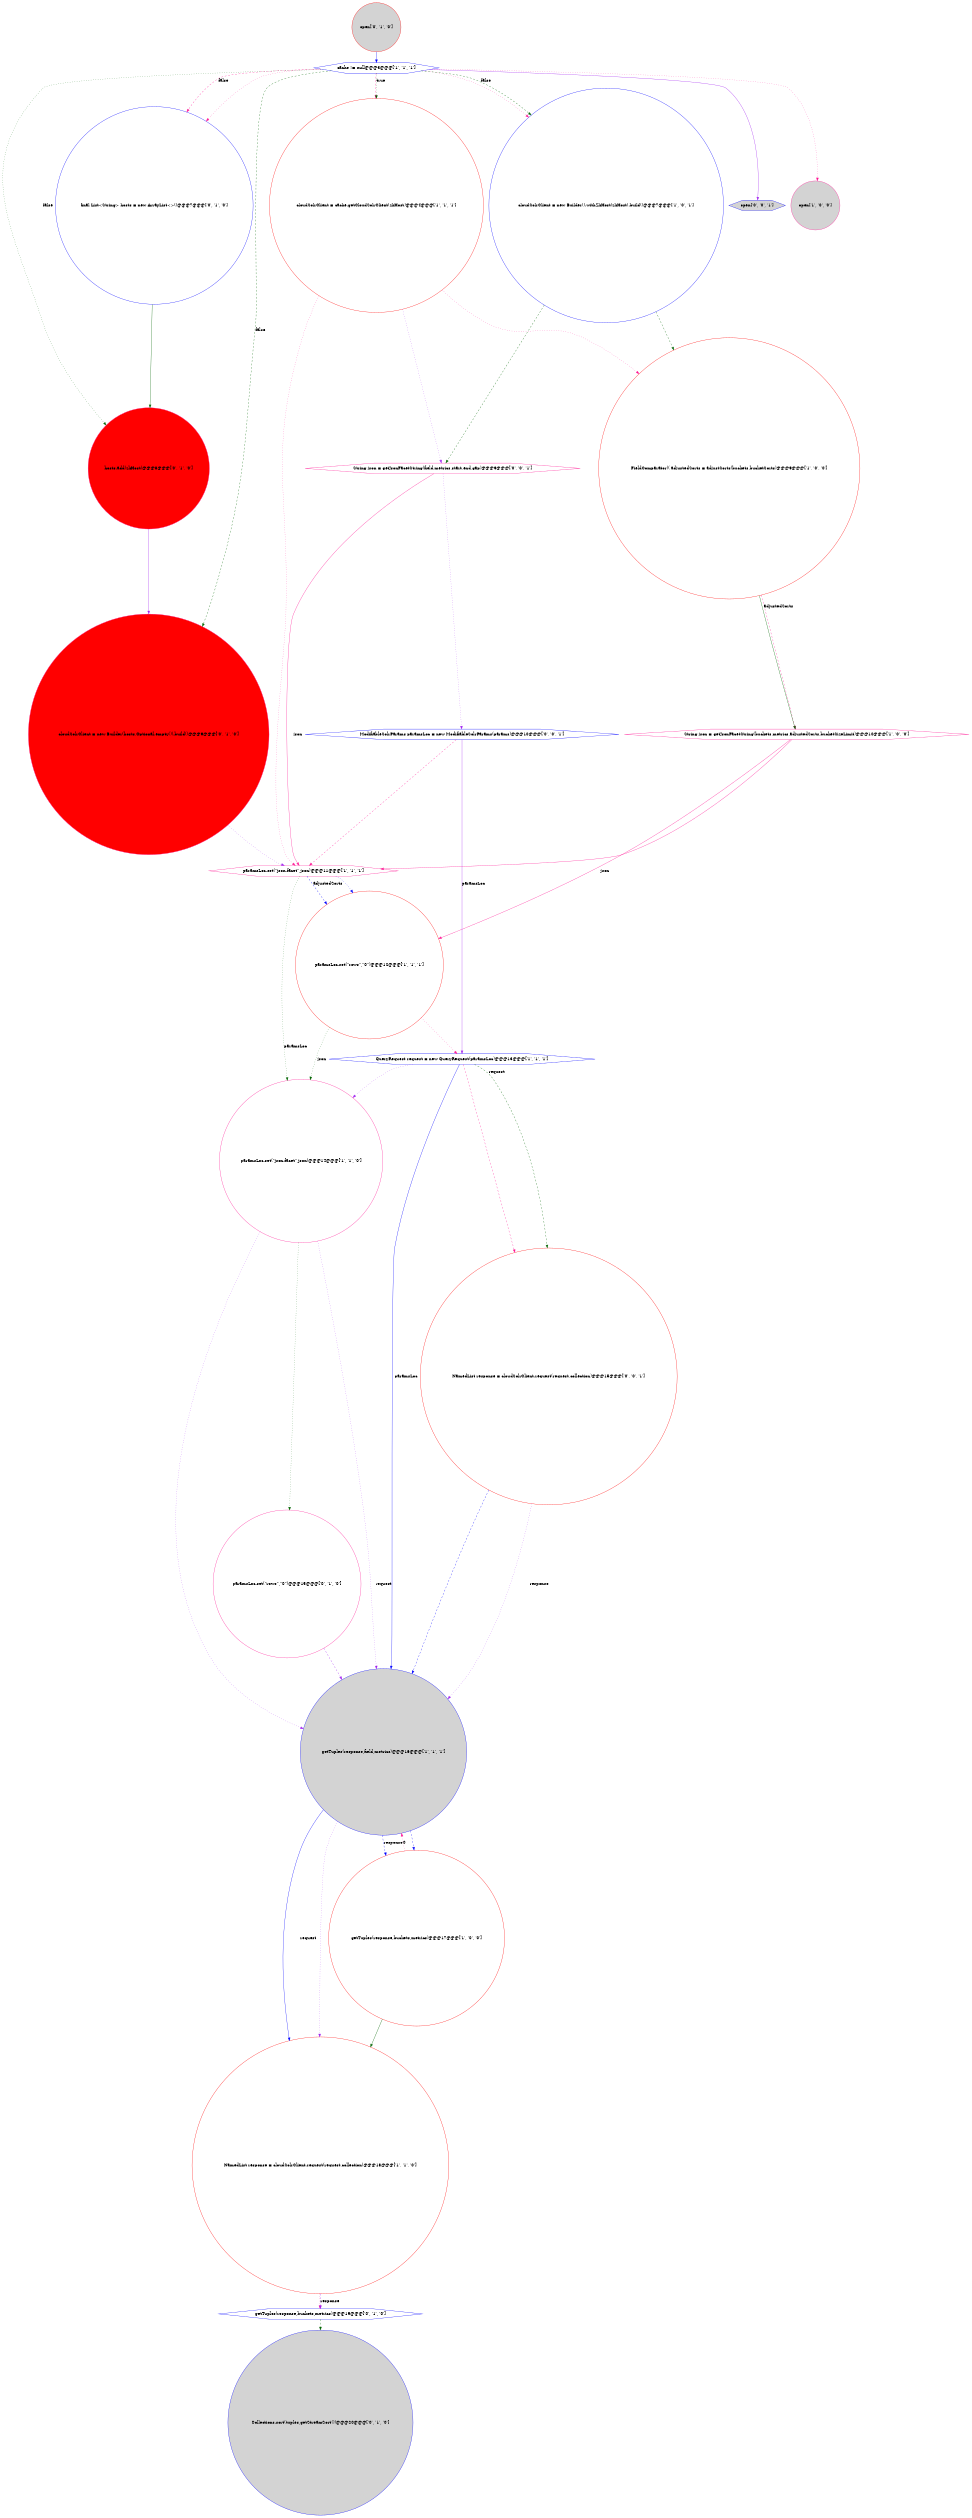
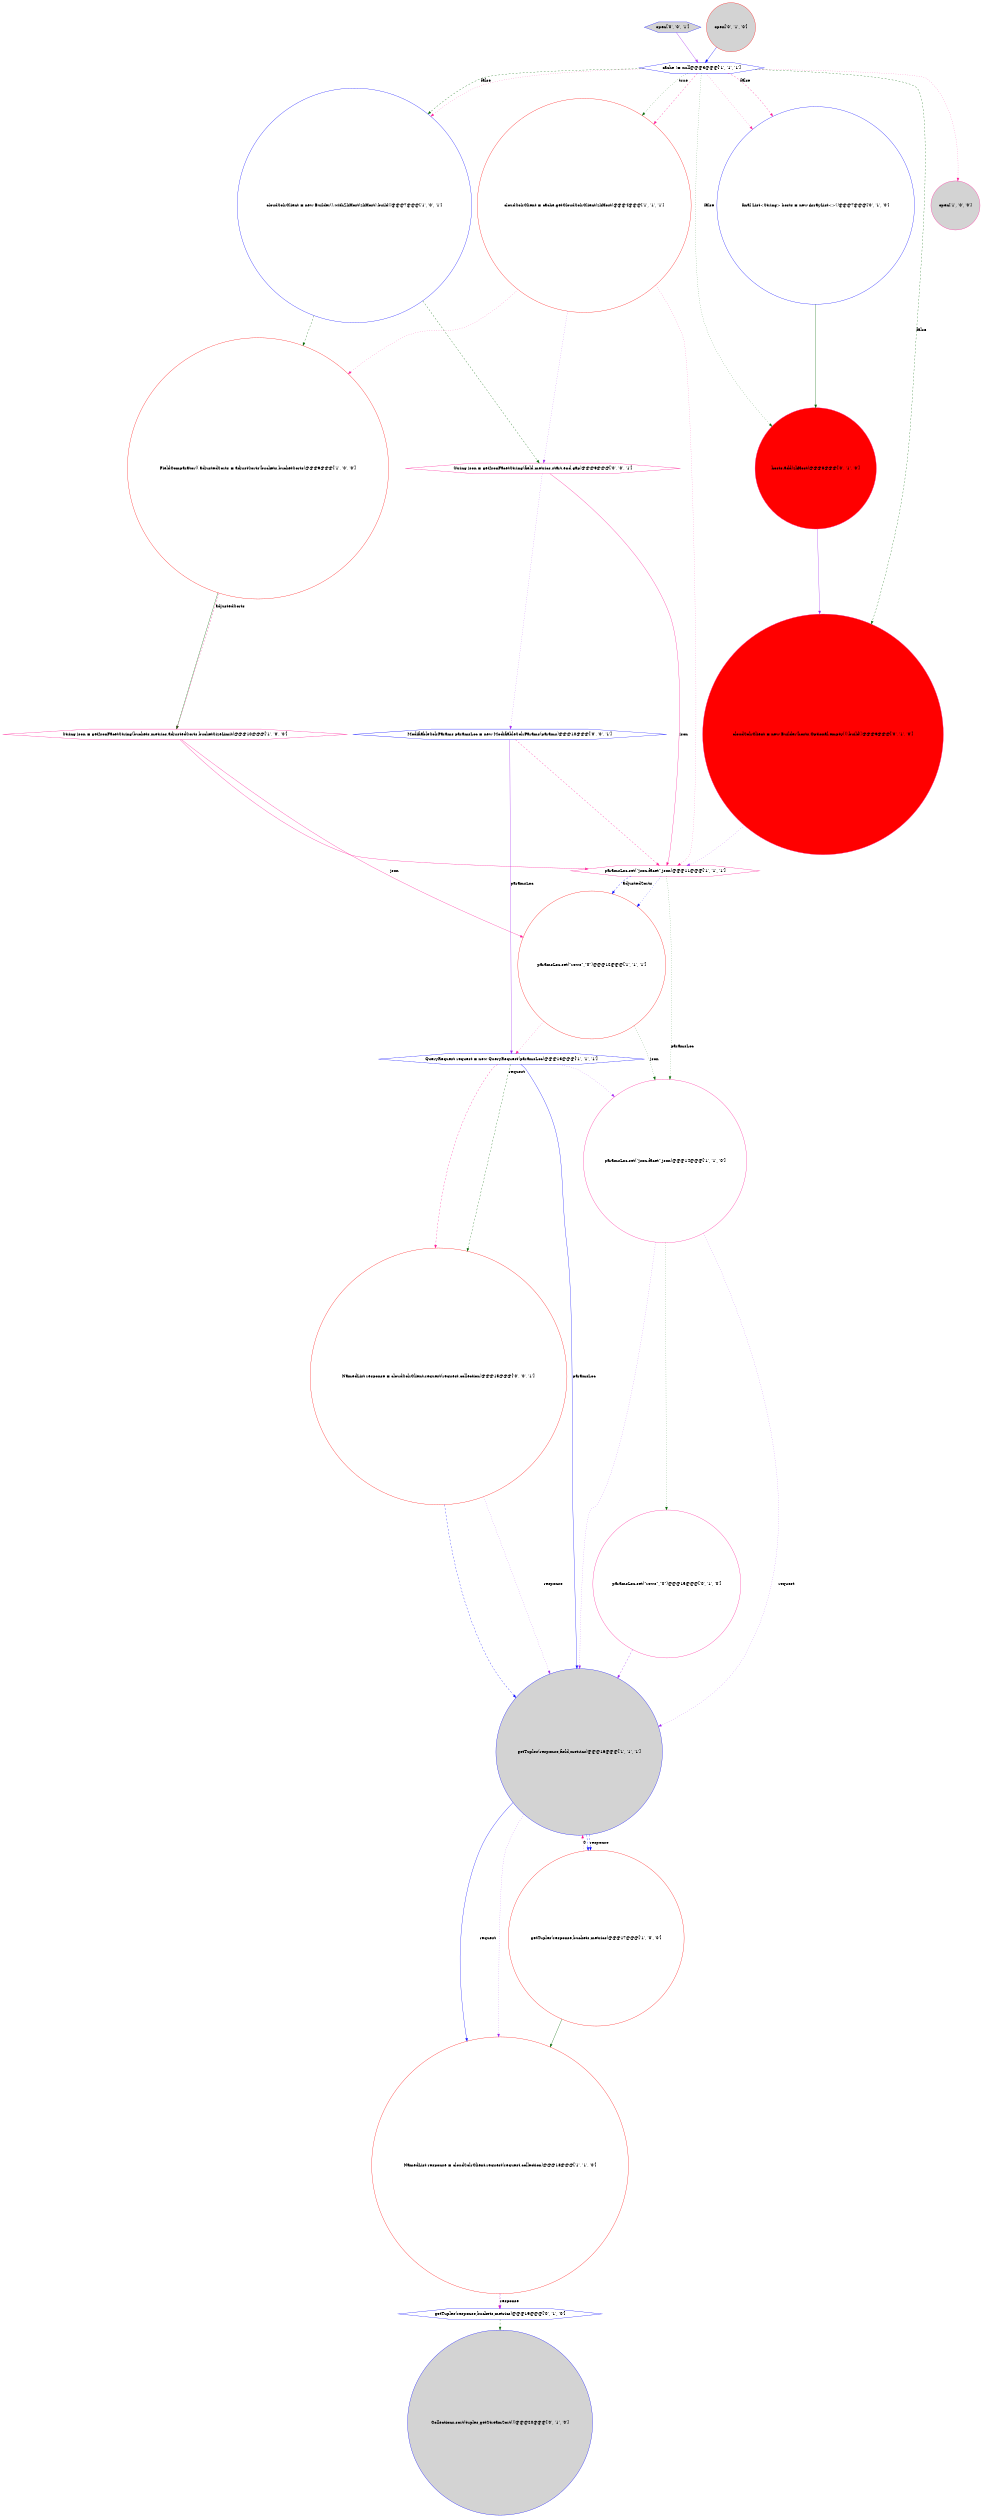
(637, 78) -> (686, 46)
